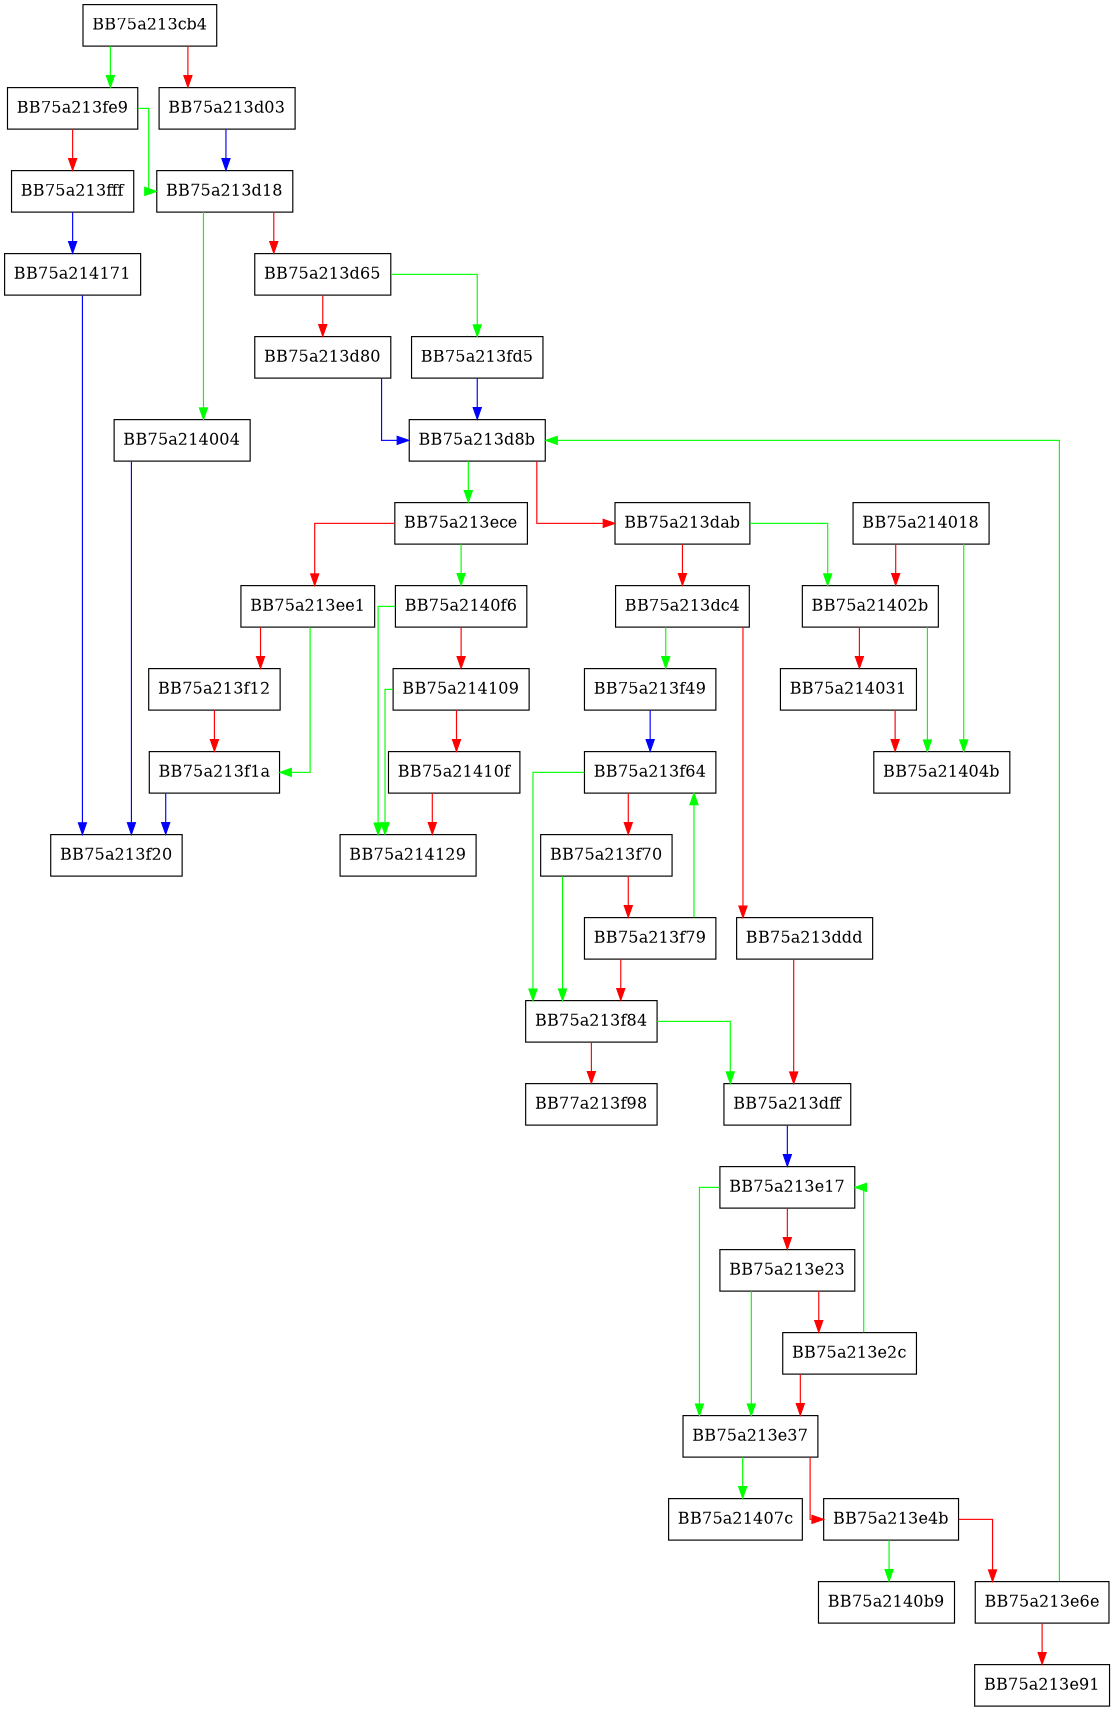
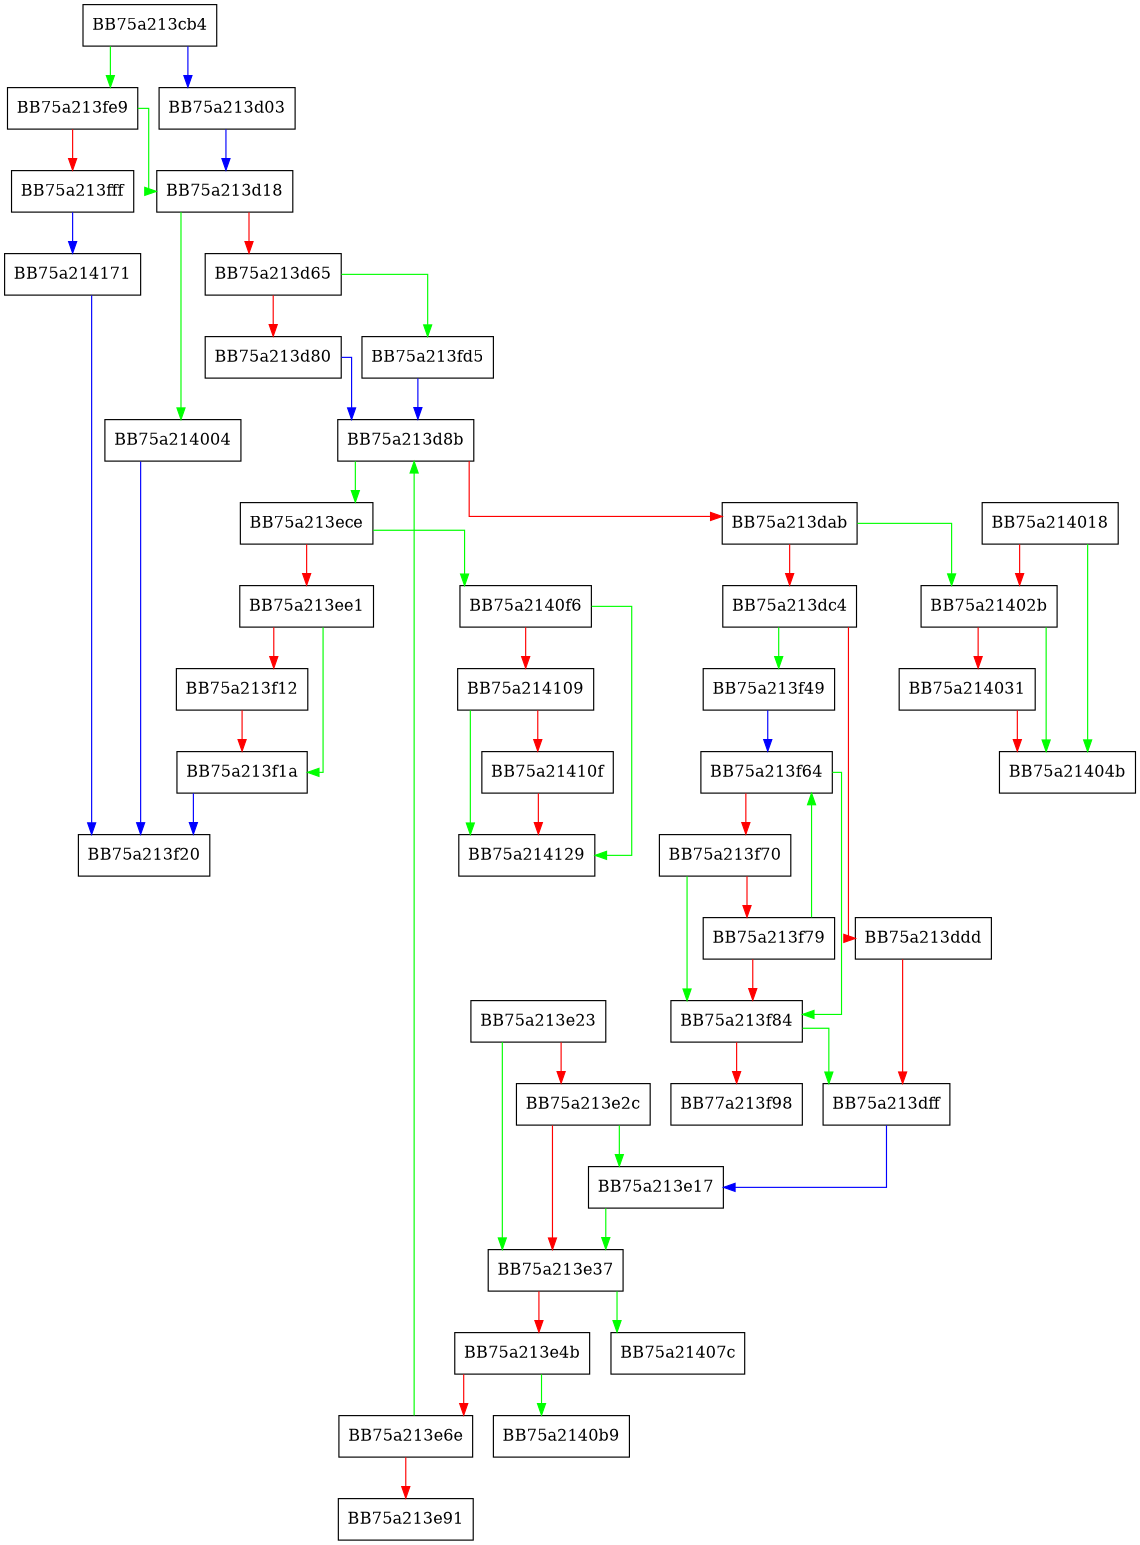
(188, 61) -> (188, 61)
(787, 1223) -> none
